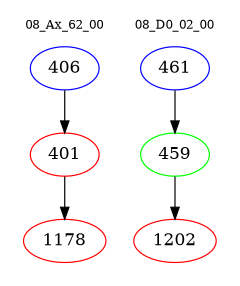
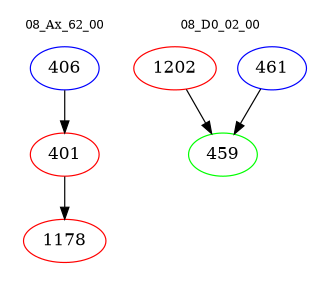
(175, 192) -> (196, 106)
